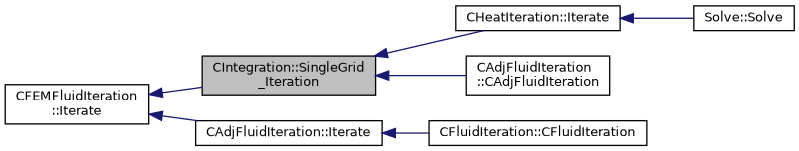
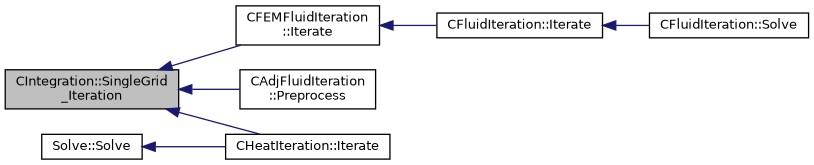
(664, 18) -> (190, 147)
(538, 76) -> (308, 89)
(182, 90) -> (207, 55)
(289, 133) -> (520, 25)
(538, 133) -> (729, 25)
